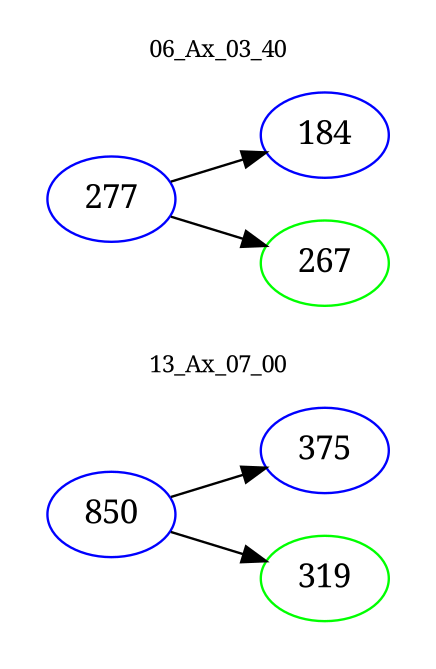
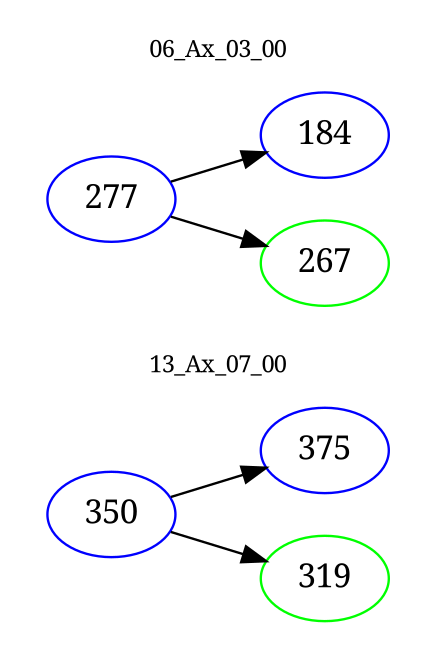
(218, 51) -> (218, 51)
(111, 514) -> (111, 514)
